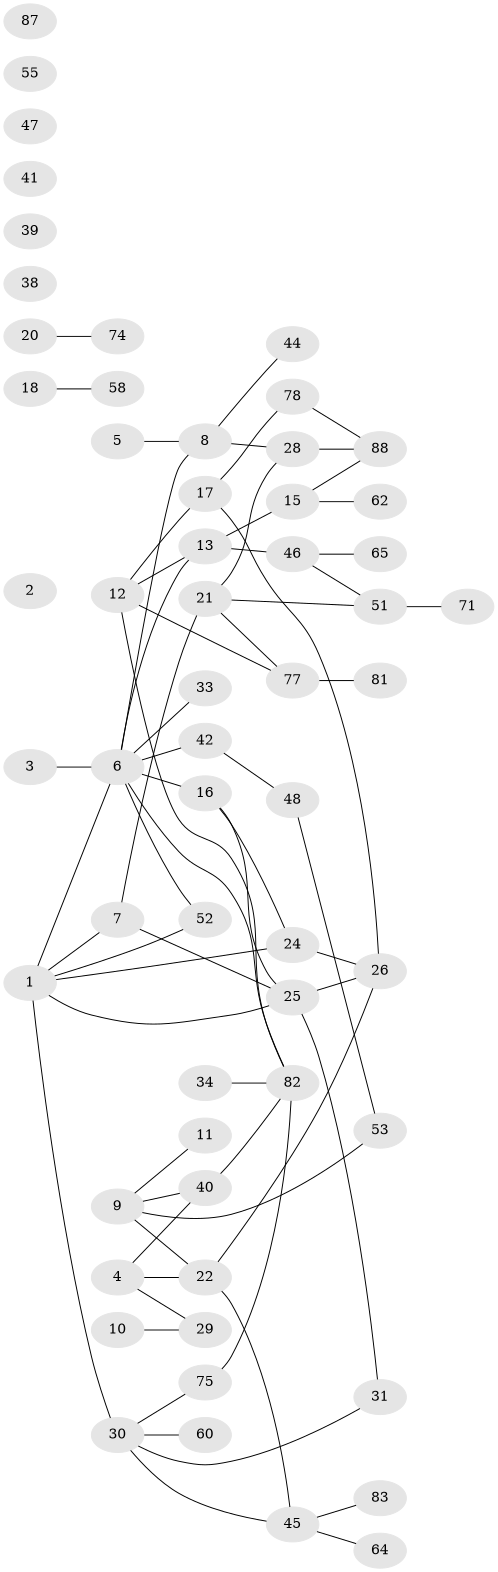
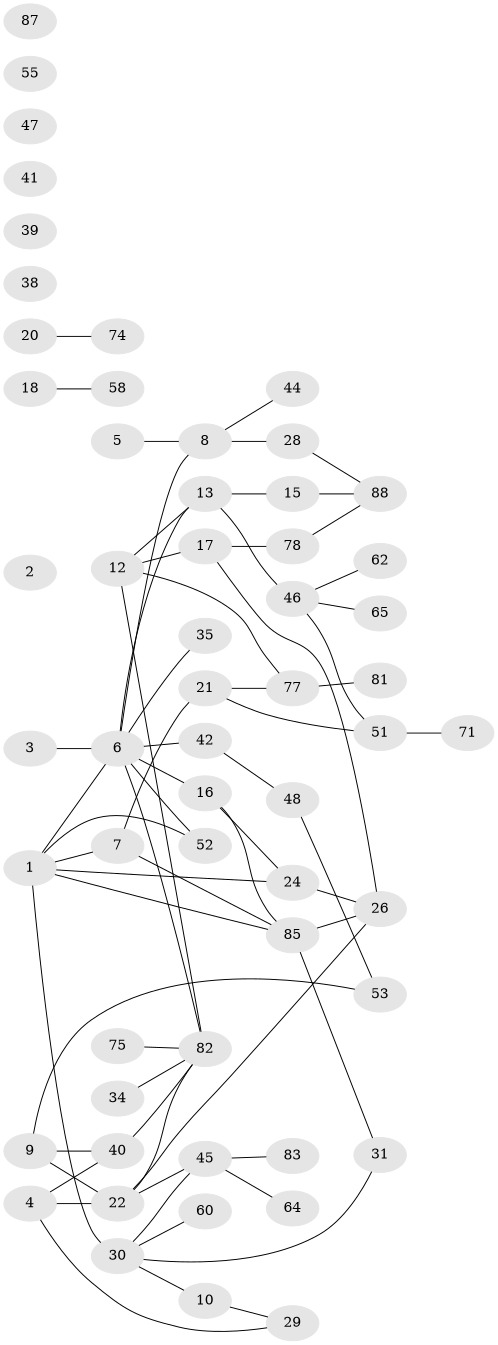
(337, 502) -> (337, 580)
(251, 514) -> none
(205, 688) -> (205, 636)
(293, 998) -> (293, 935)
none -> (164, 1128)
(205, 1136) -> none
(161, 1409) -> (161, 1279)
